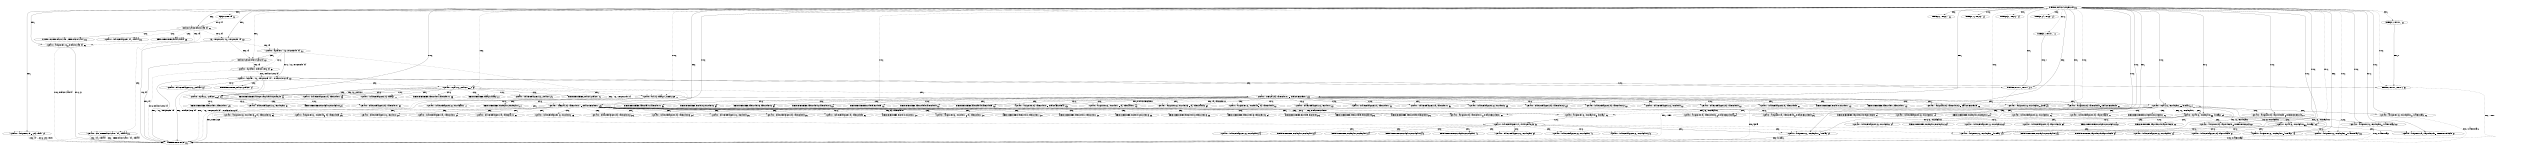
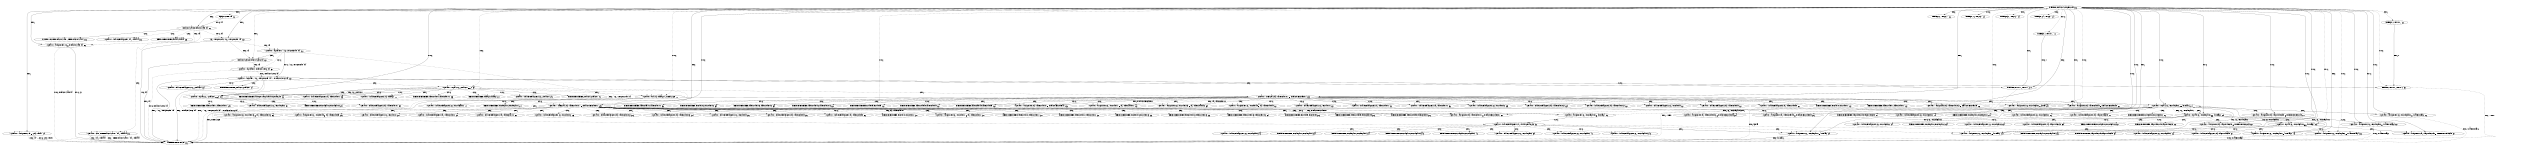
(1882, 108) -> (1881, 108)
